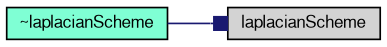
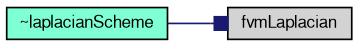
(304, 23) -> (290, 23)
